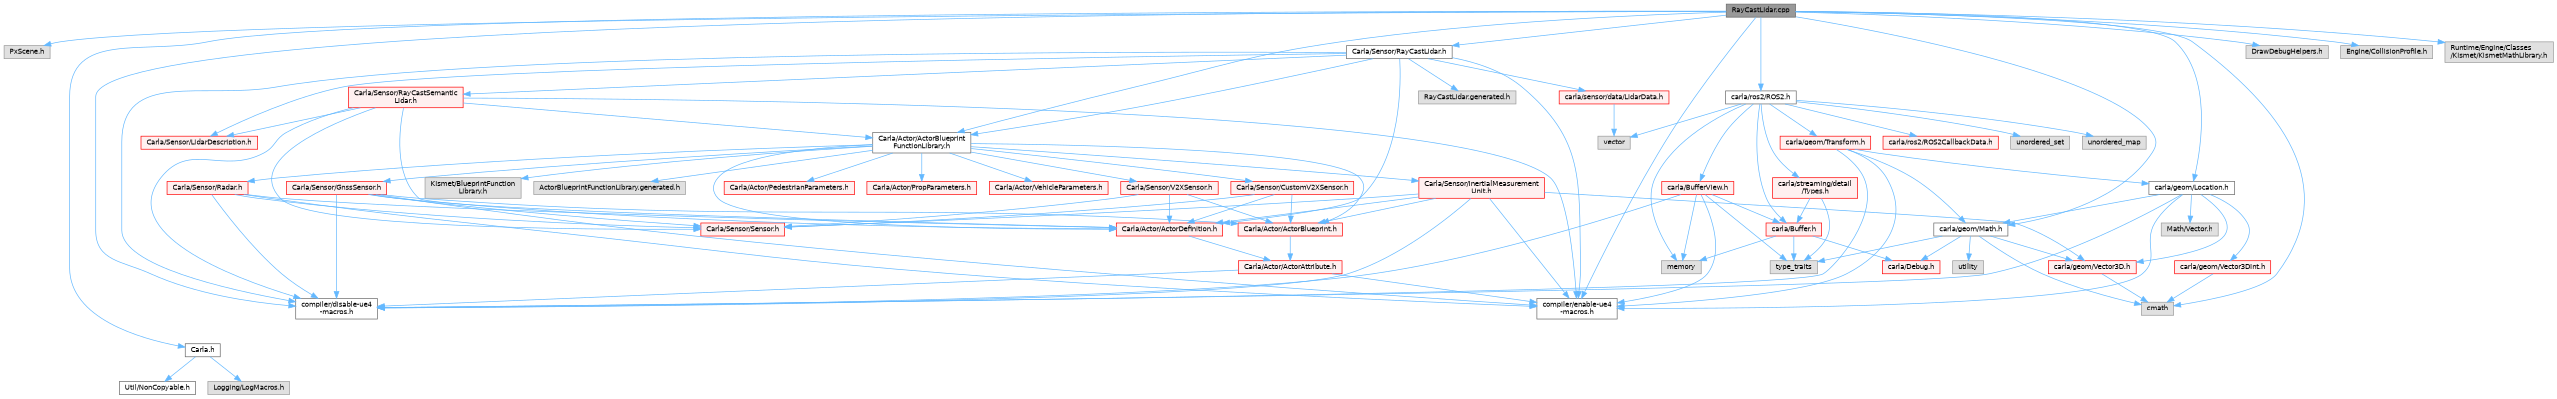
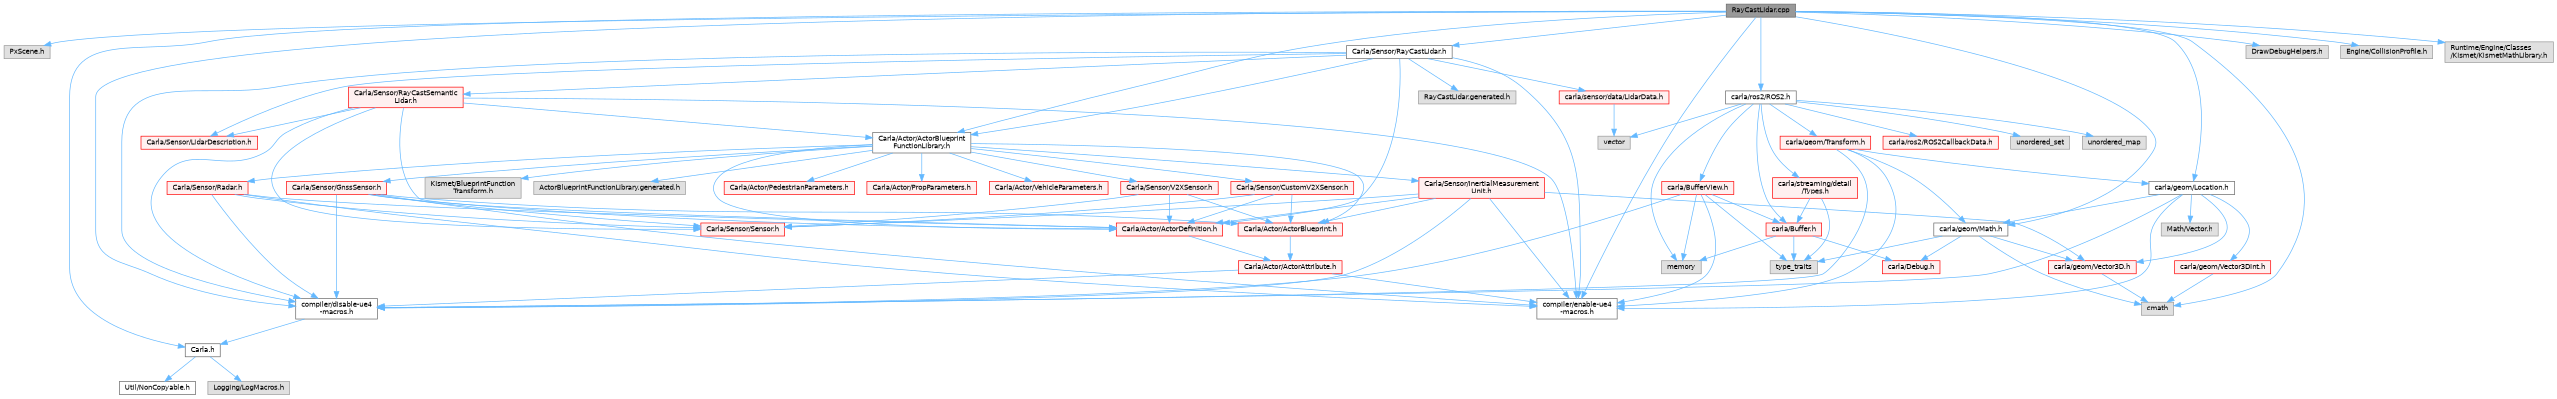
(473, 188) -> (473, 188)
(1968, 267) -> none
none -> (266, 331)
